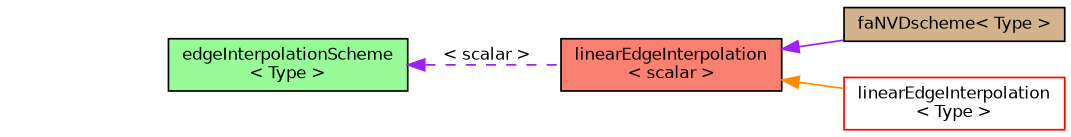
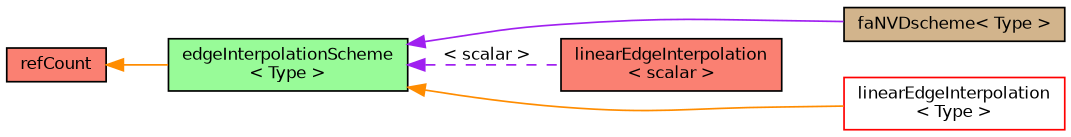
(821, 43) -> (633, 20)
none -> (56, 65)
(821, 85) -> (634, 110)
